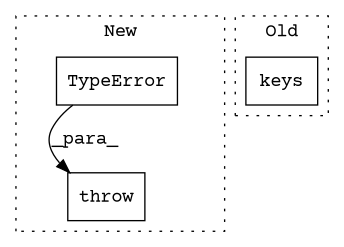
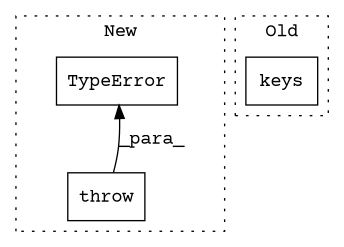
(51, 131) -> (119, 146)
